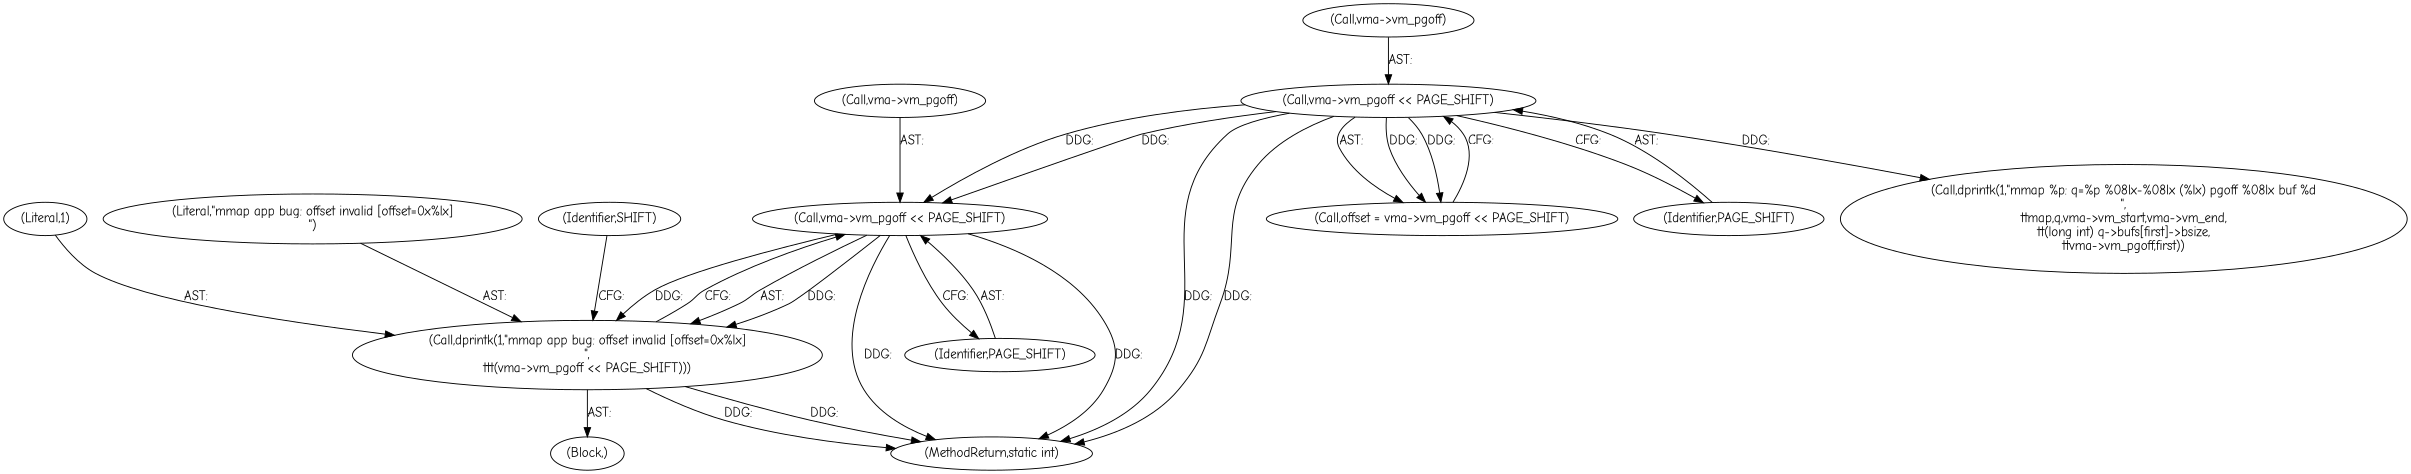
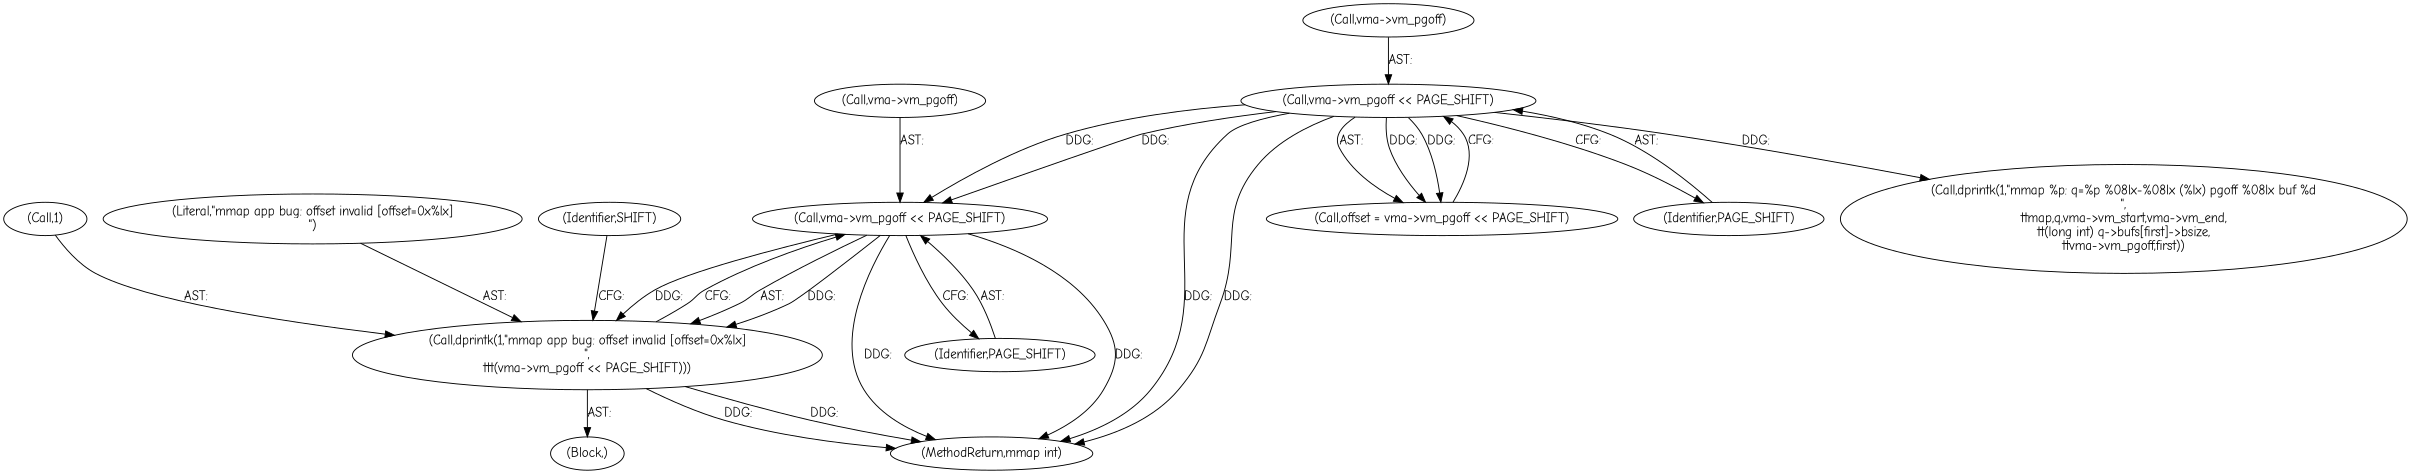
(45, 219) -> (45, 219)
(992, 454) -> (992, 454)
